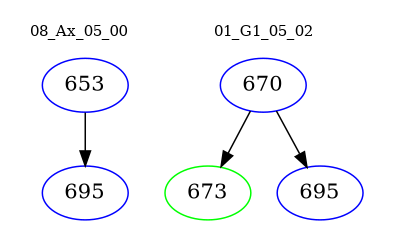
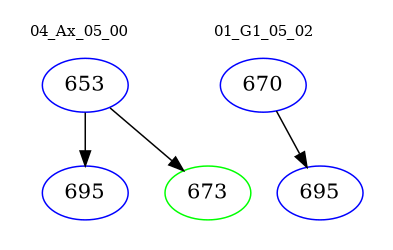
(79, 32) -> (79, 32)
(239, 132) -> (130, 125)
